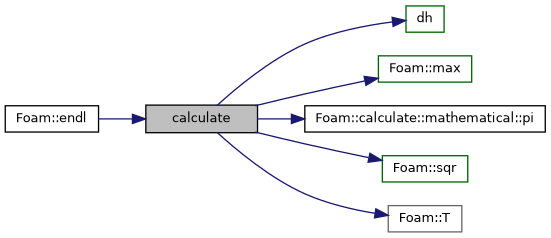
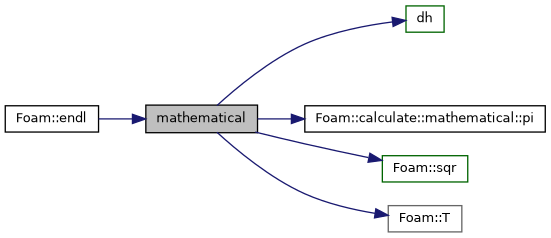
(425, 69) -> none
(202, 119) -> (202, 119)
